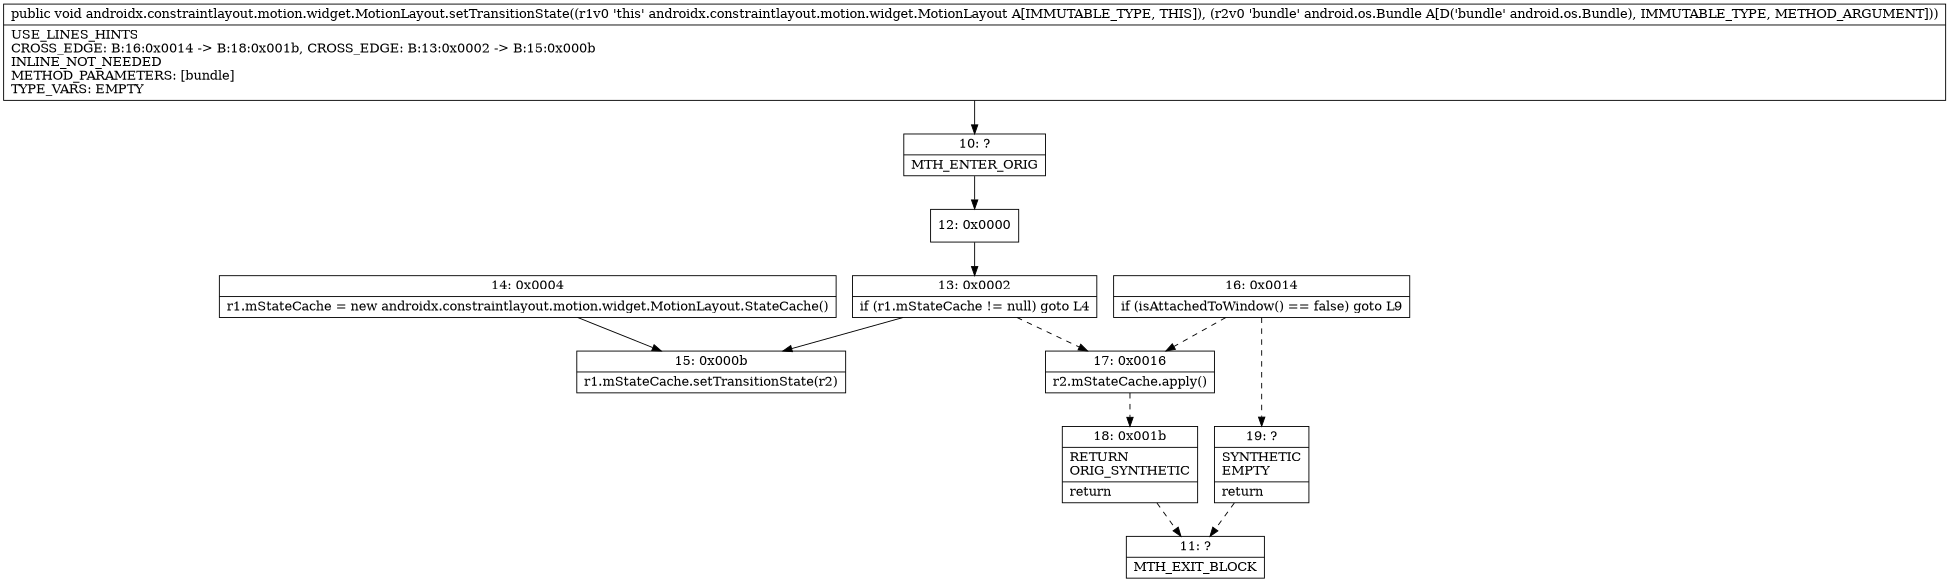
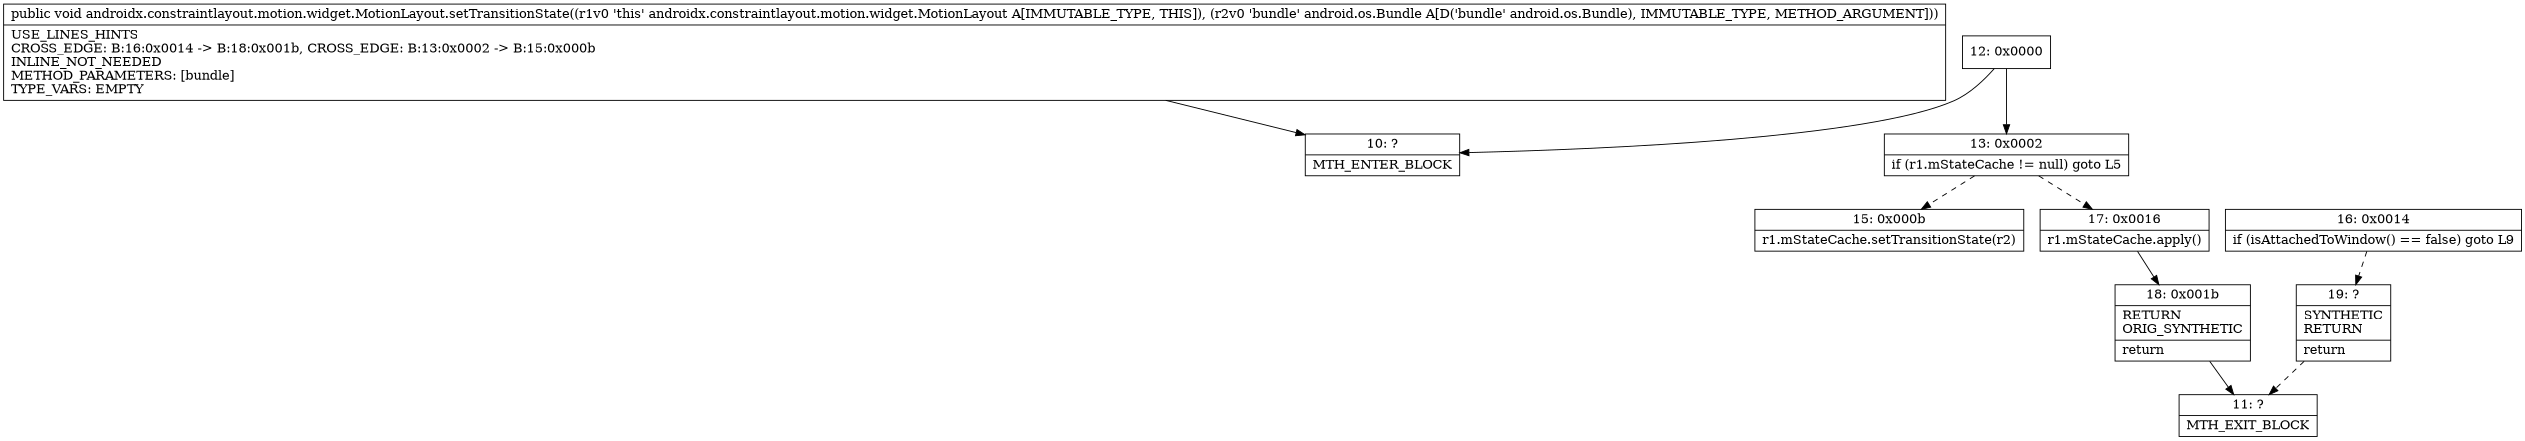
(975, 165) -> (1382, 165)
(975, 188) -> (1739, 139)
(528, 297) -> none
(975, 307) -> (2007, 165)
(1200, 332) -> none
(847, 333) -> (1952, 190)
(1130, 382) -> (2125, 240)
(1130, 405) -> (2146, 264)
(1246, 471) -> (2333, 329)
(1166, 516) -> (2219, 374)
